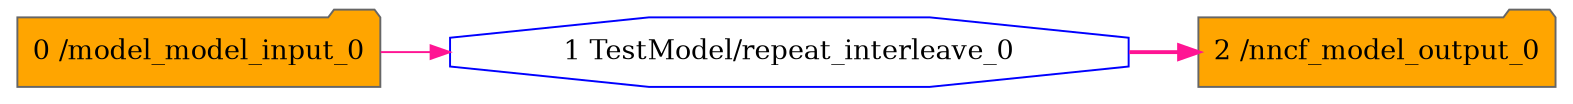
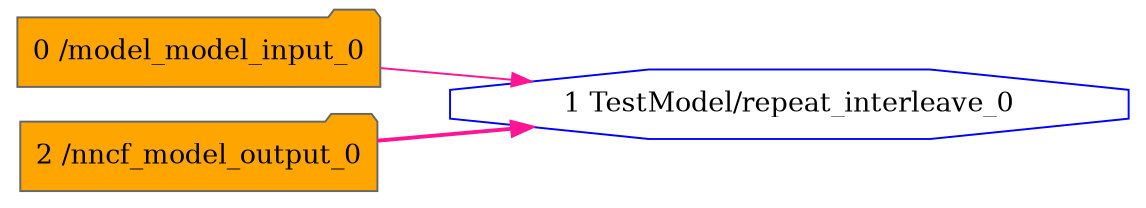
(1154, 52) -> (445, 135)
